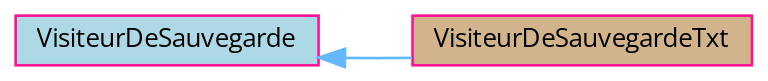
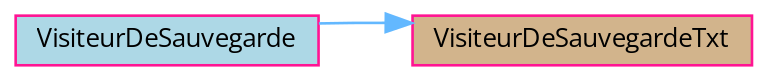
(379, 58) -> (352, 23)
